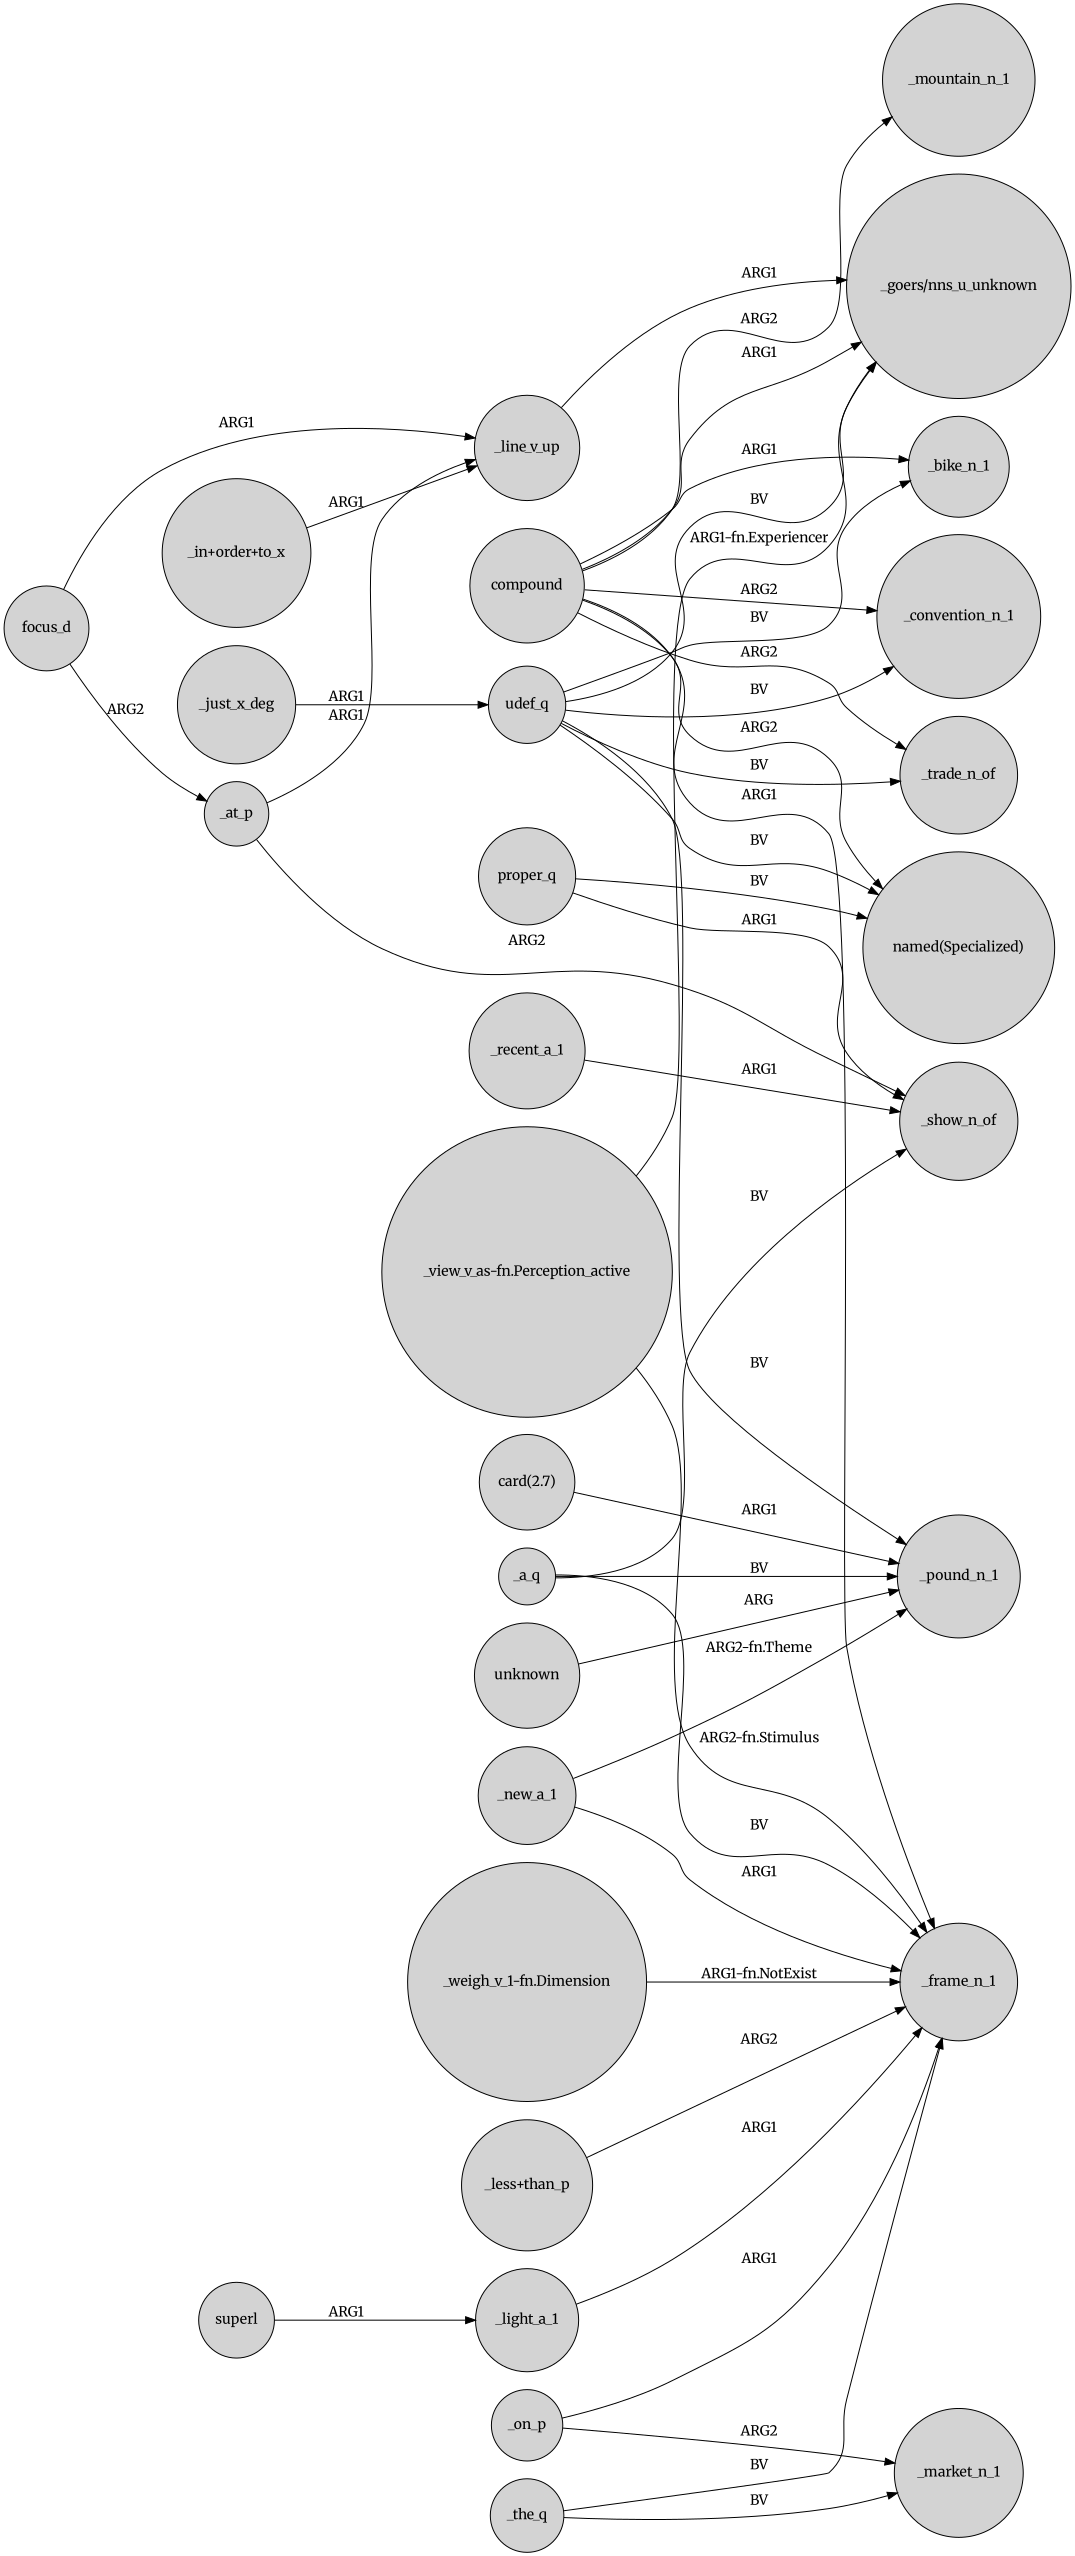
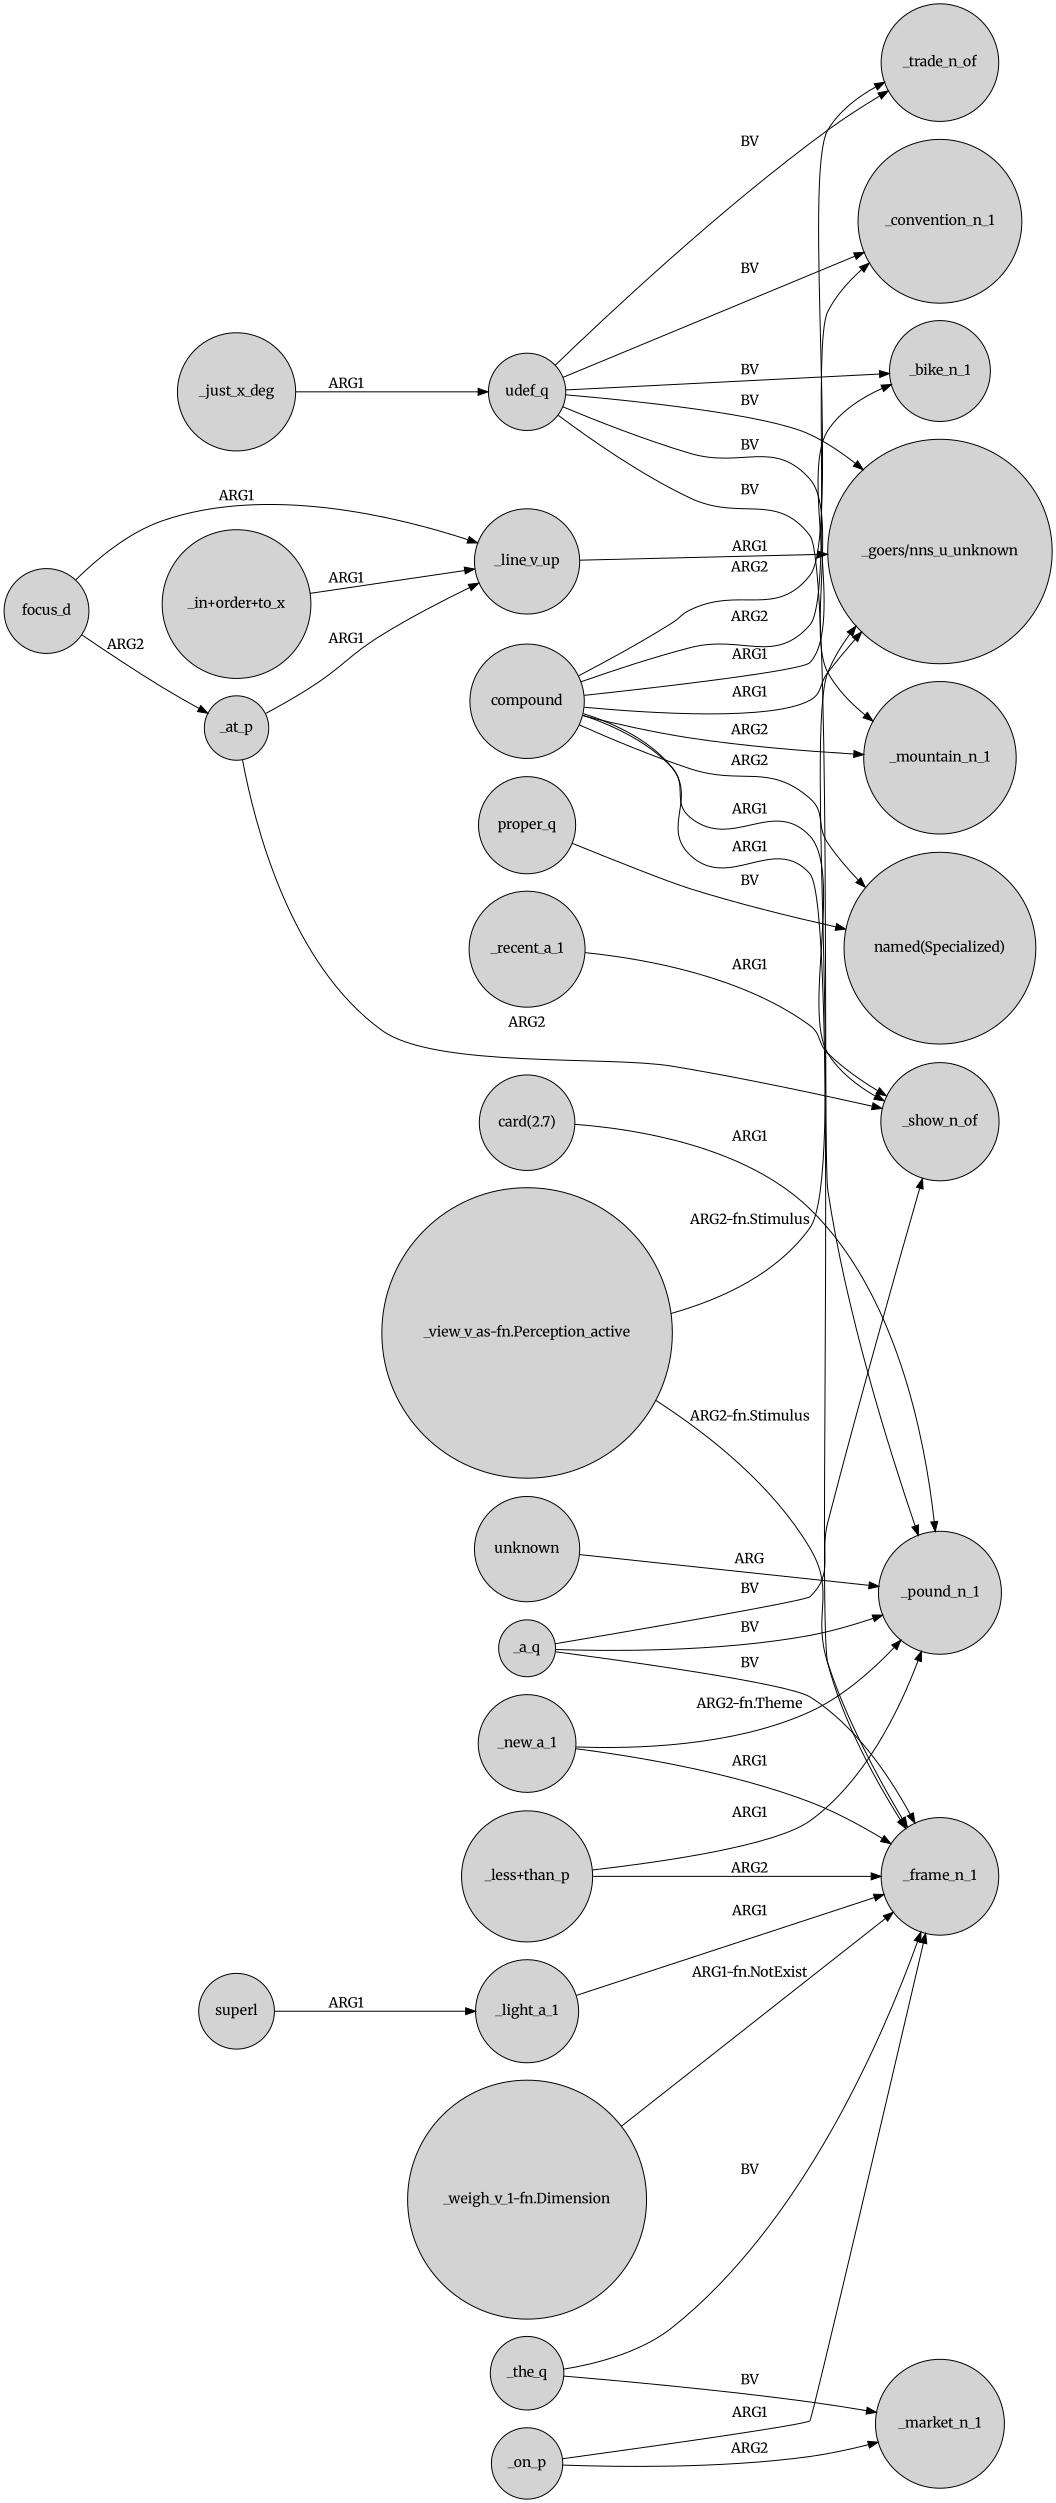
(759, 539) -> (750, 1220)
(693, 850) -> (806, 476)
(787, 934) -> (810, 836)
none -> (798, 1828)
